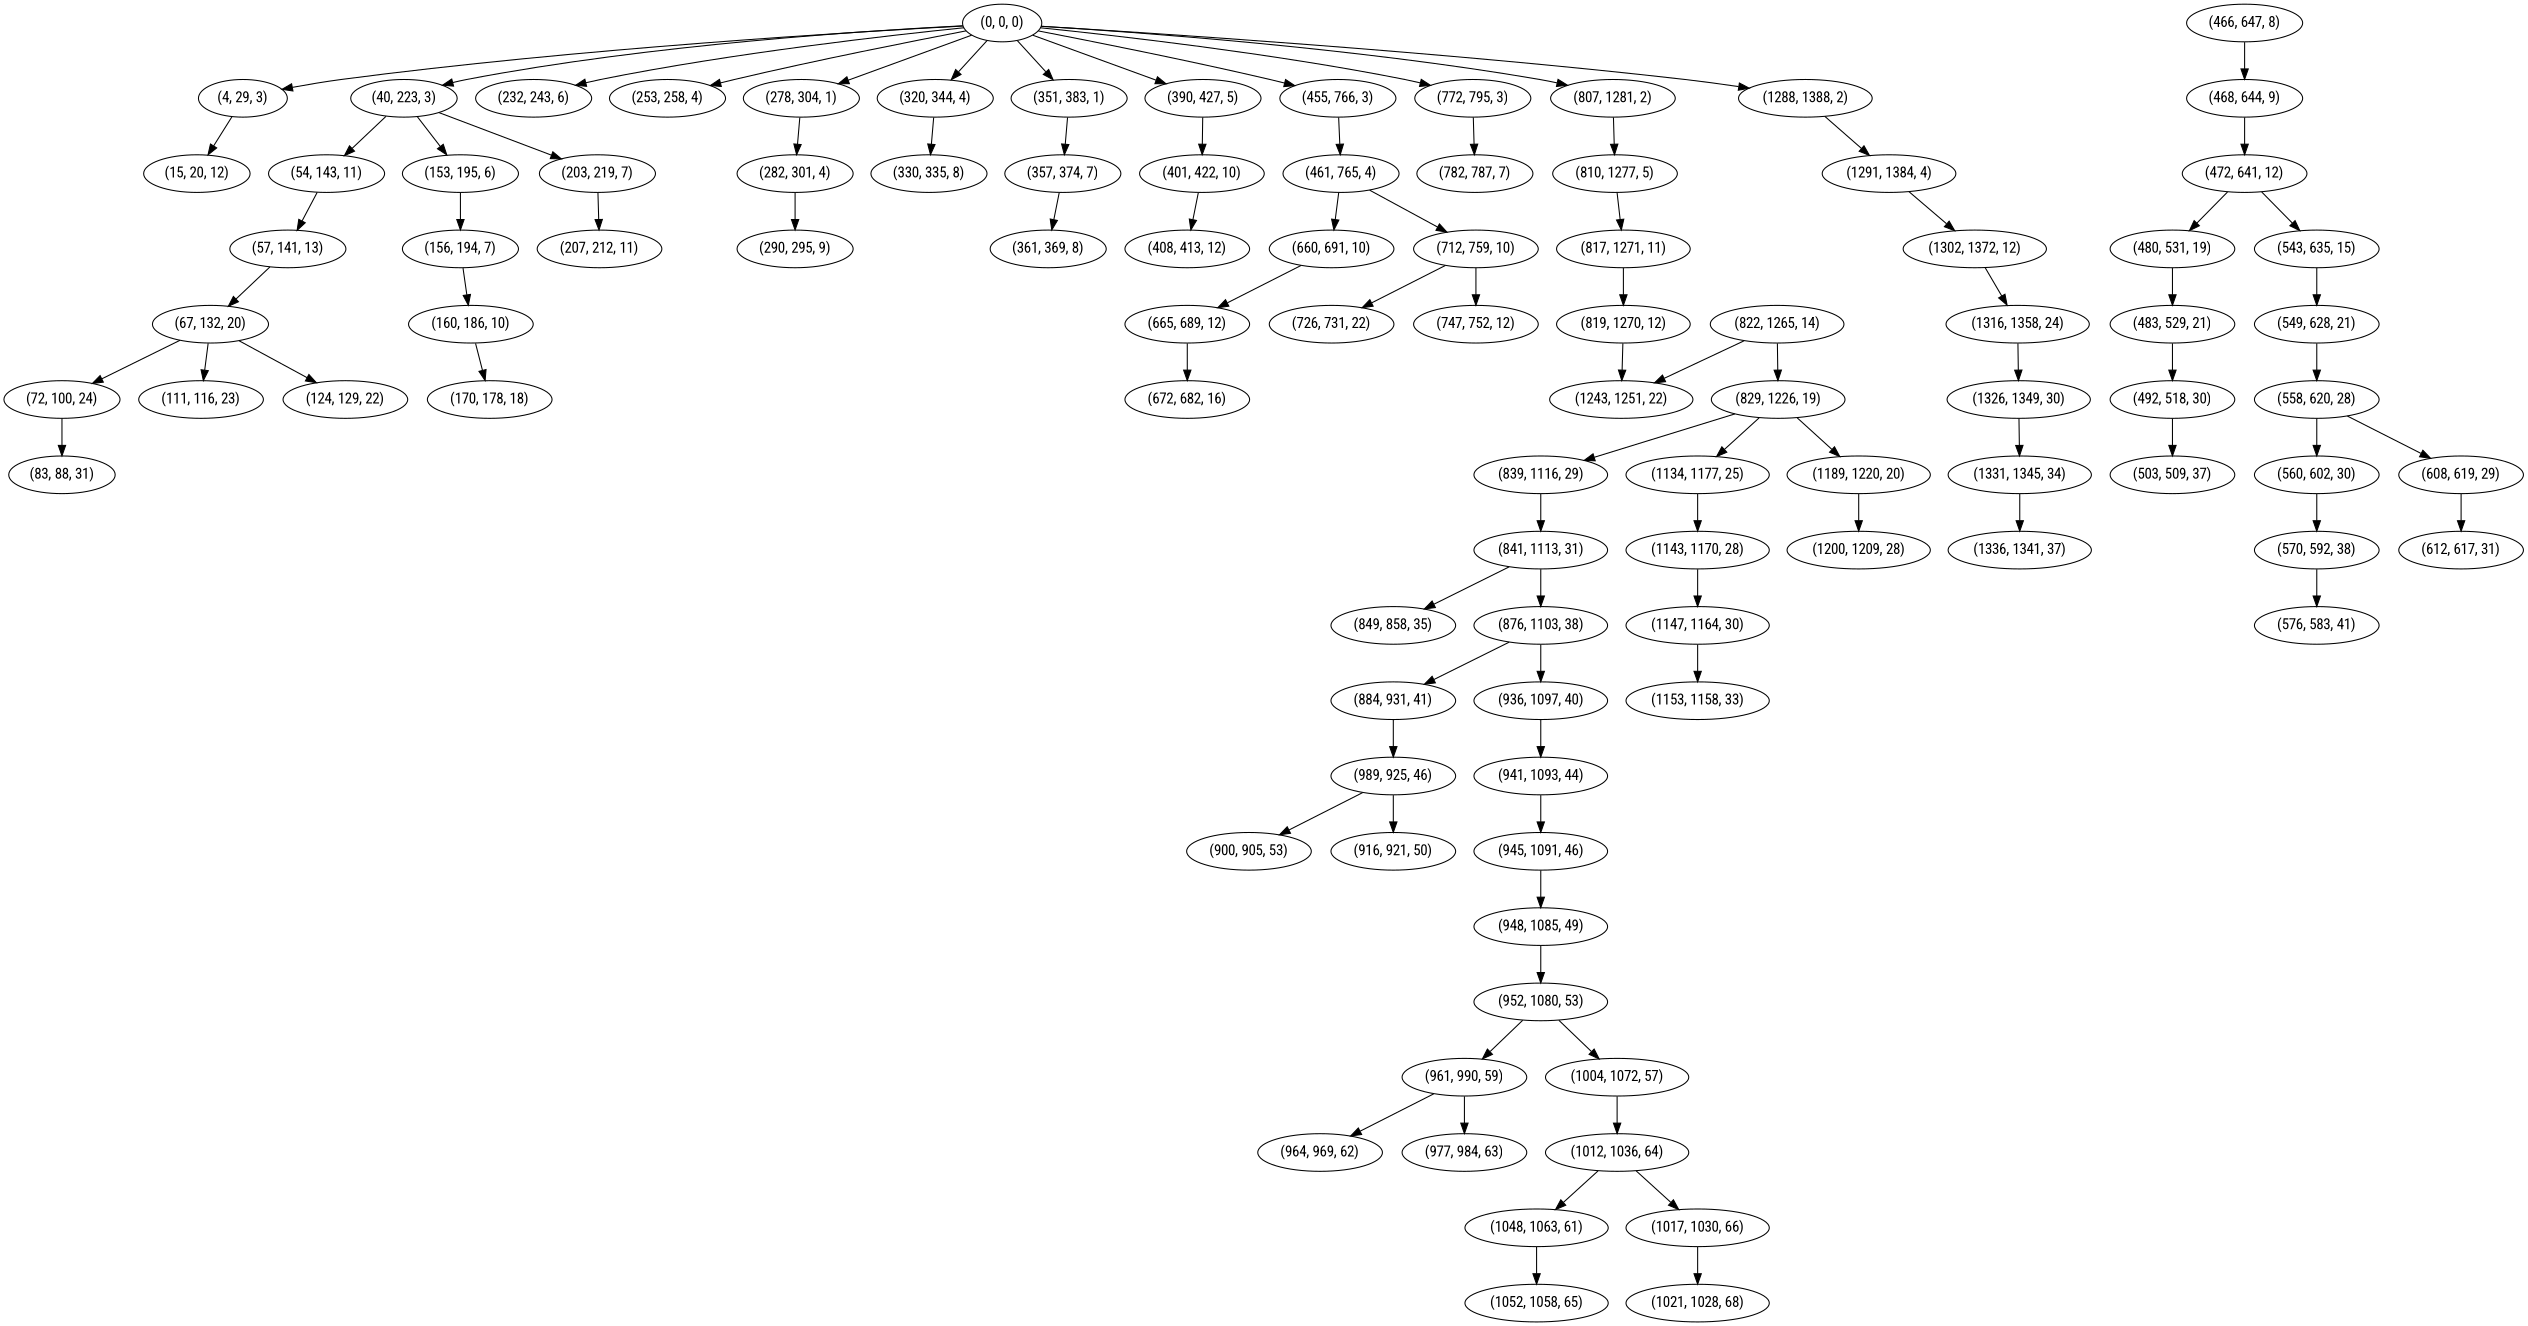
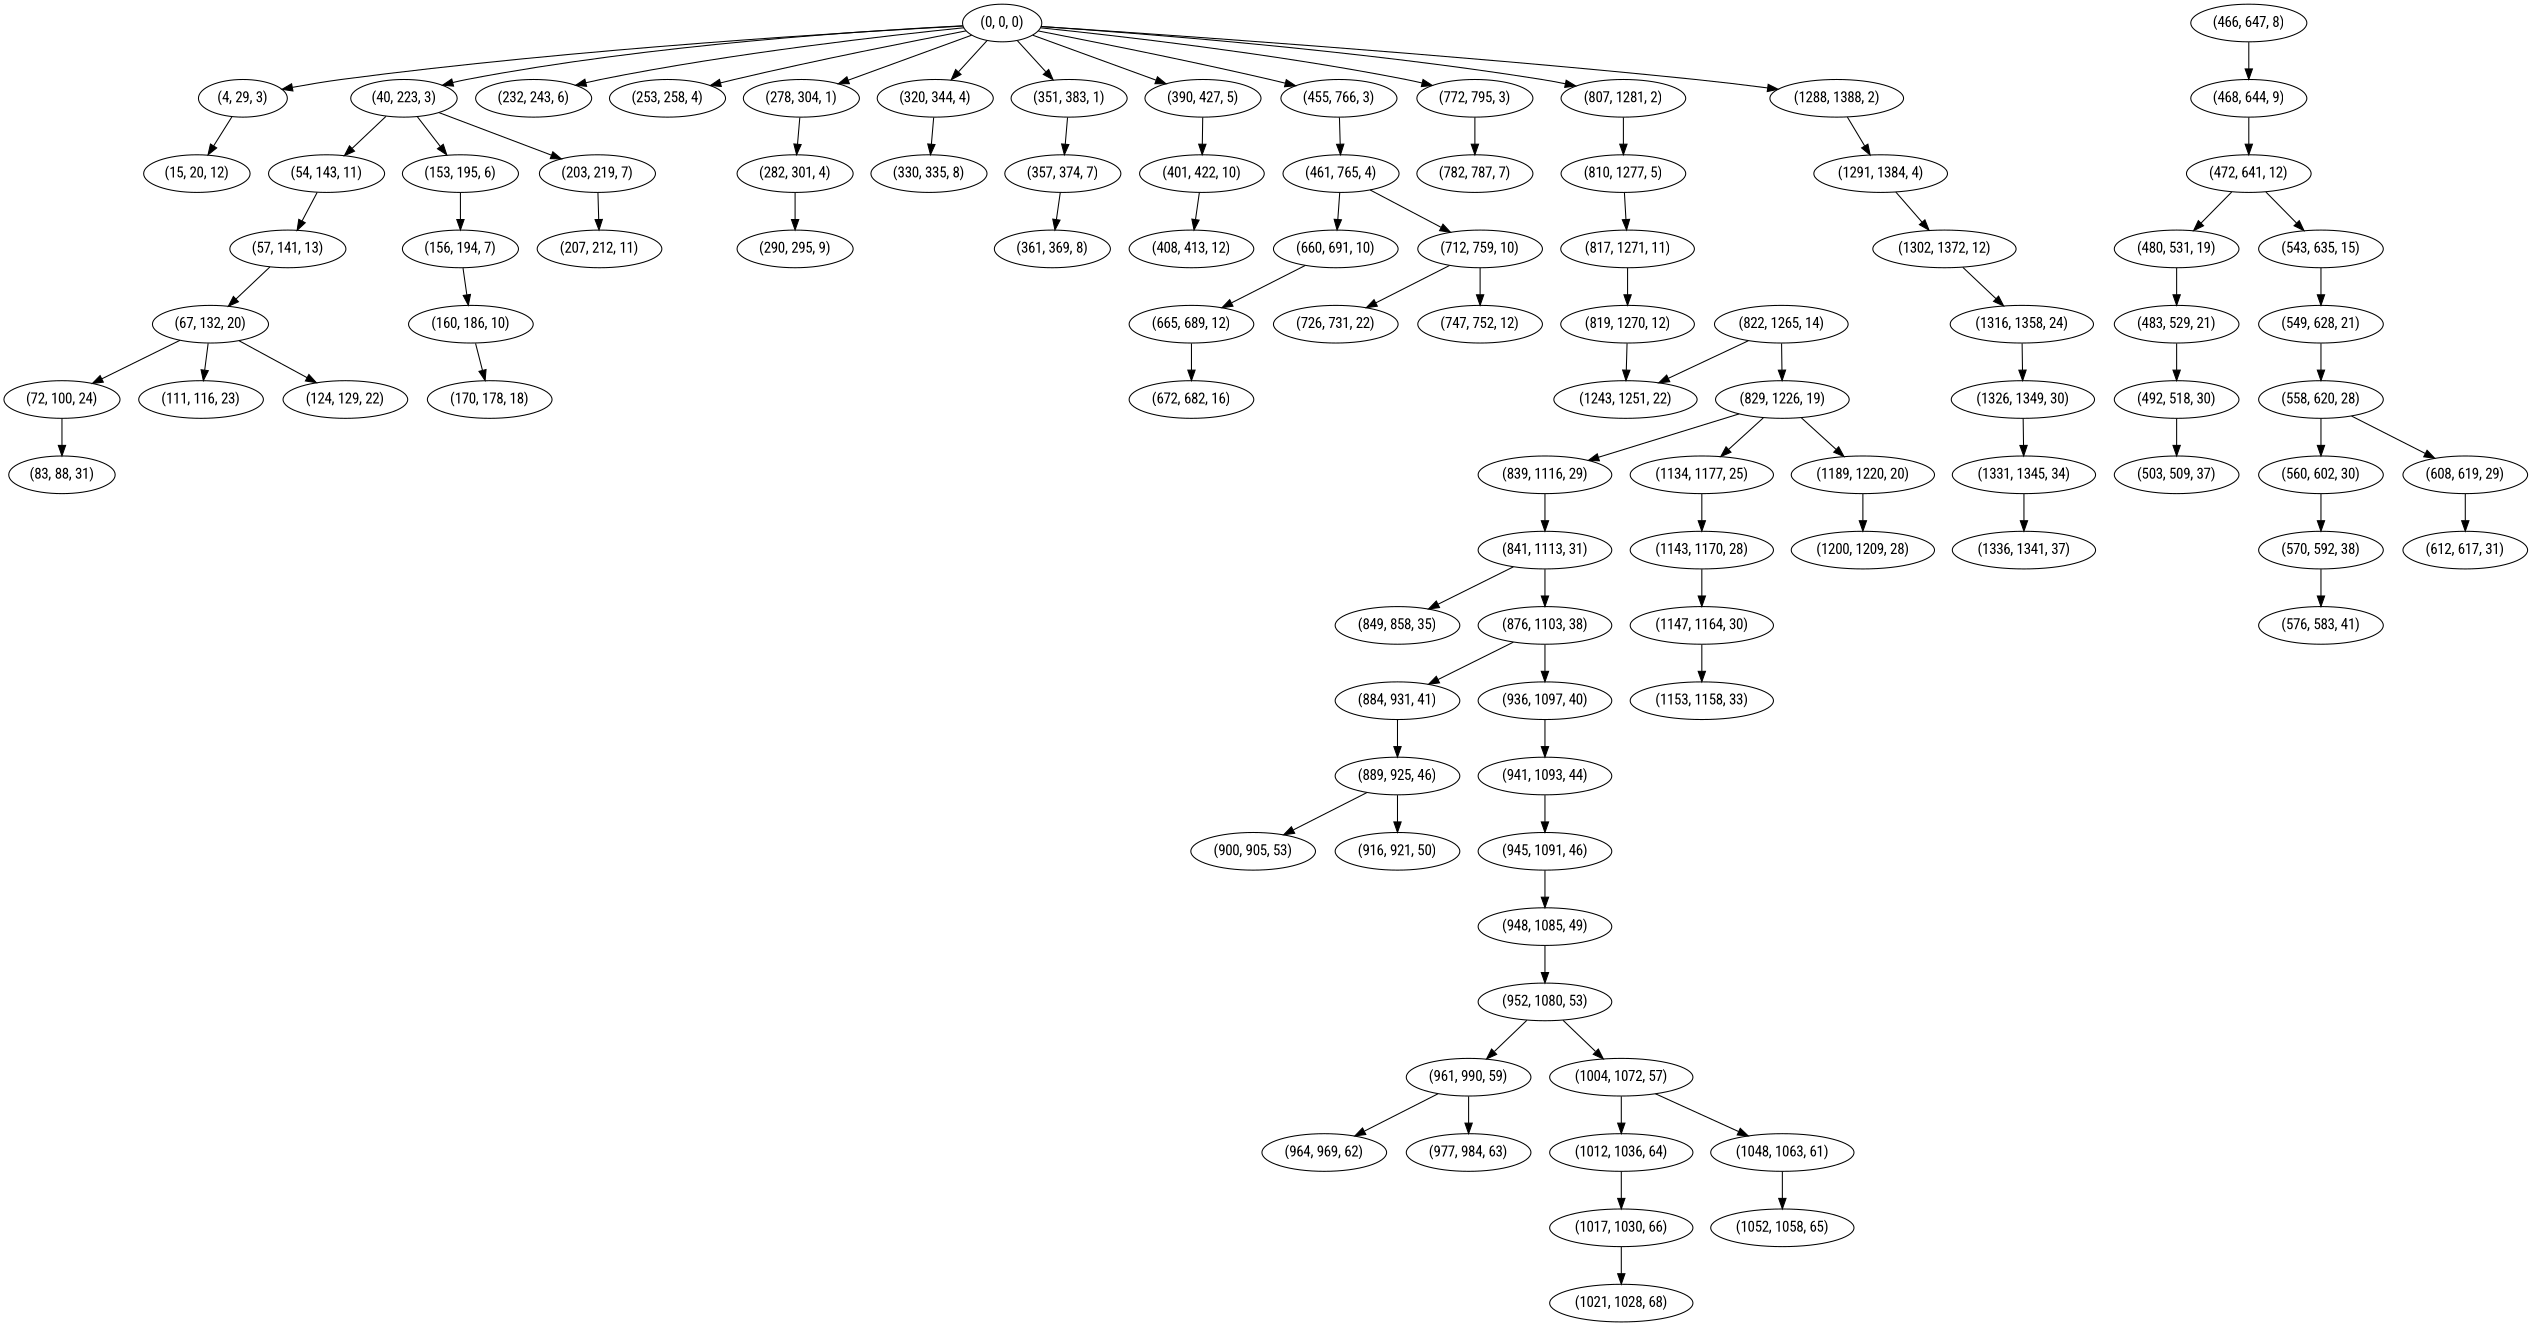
(1393, 776) -> (1397, 776)
(1581, 1187) -> (1697, 1113)
